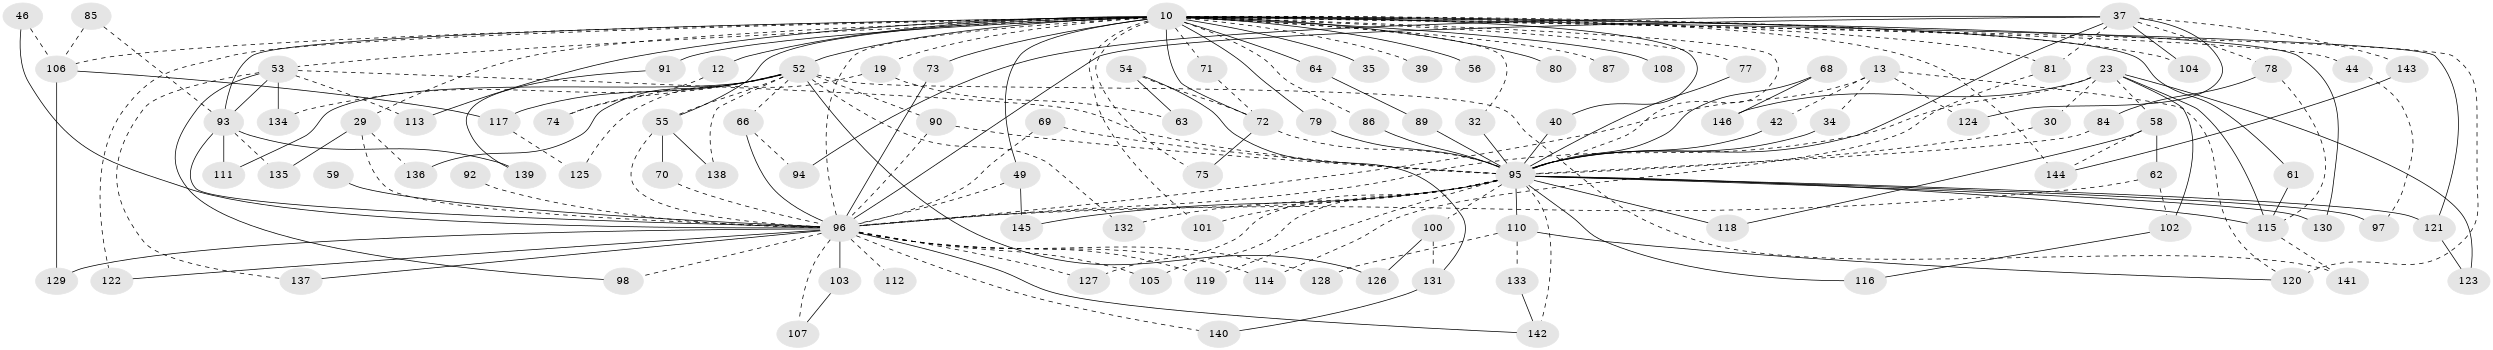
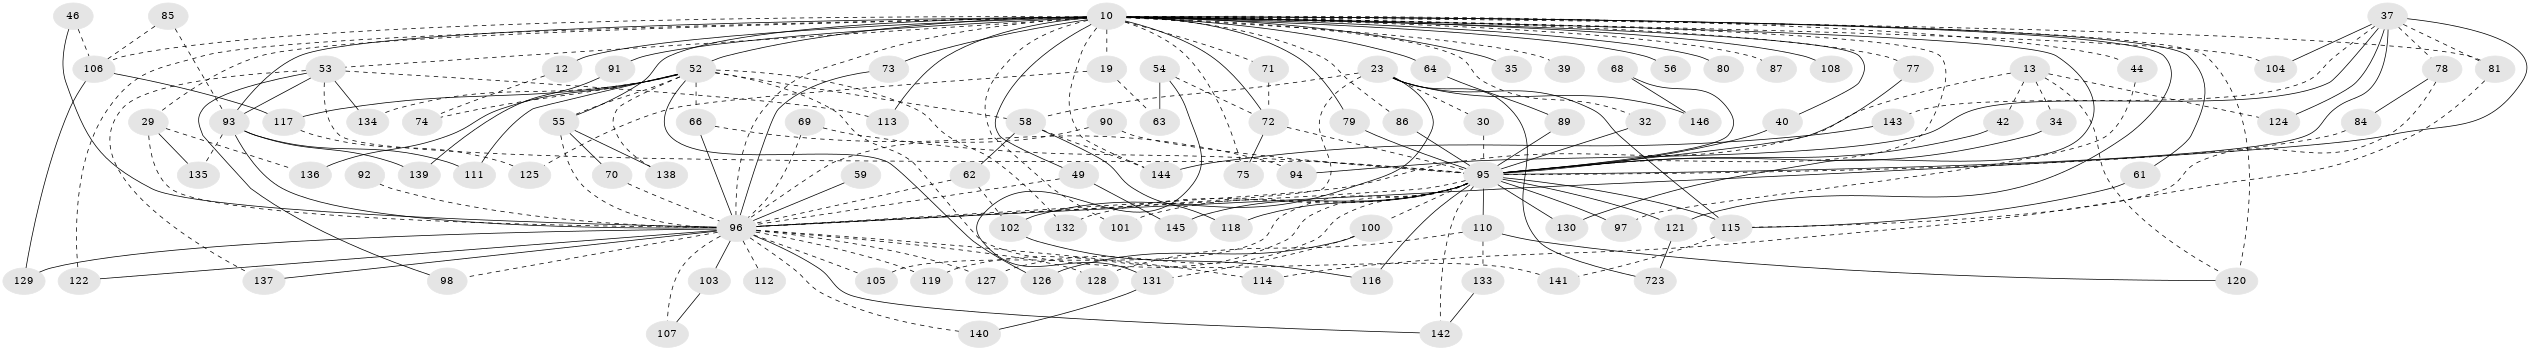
(878, 100) -> (861, 96)
(2469, 281) -> (1655, 281)
